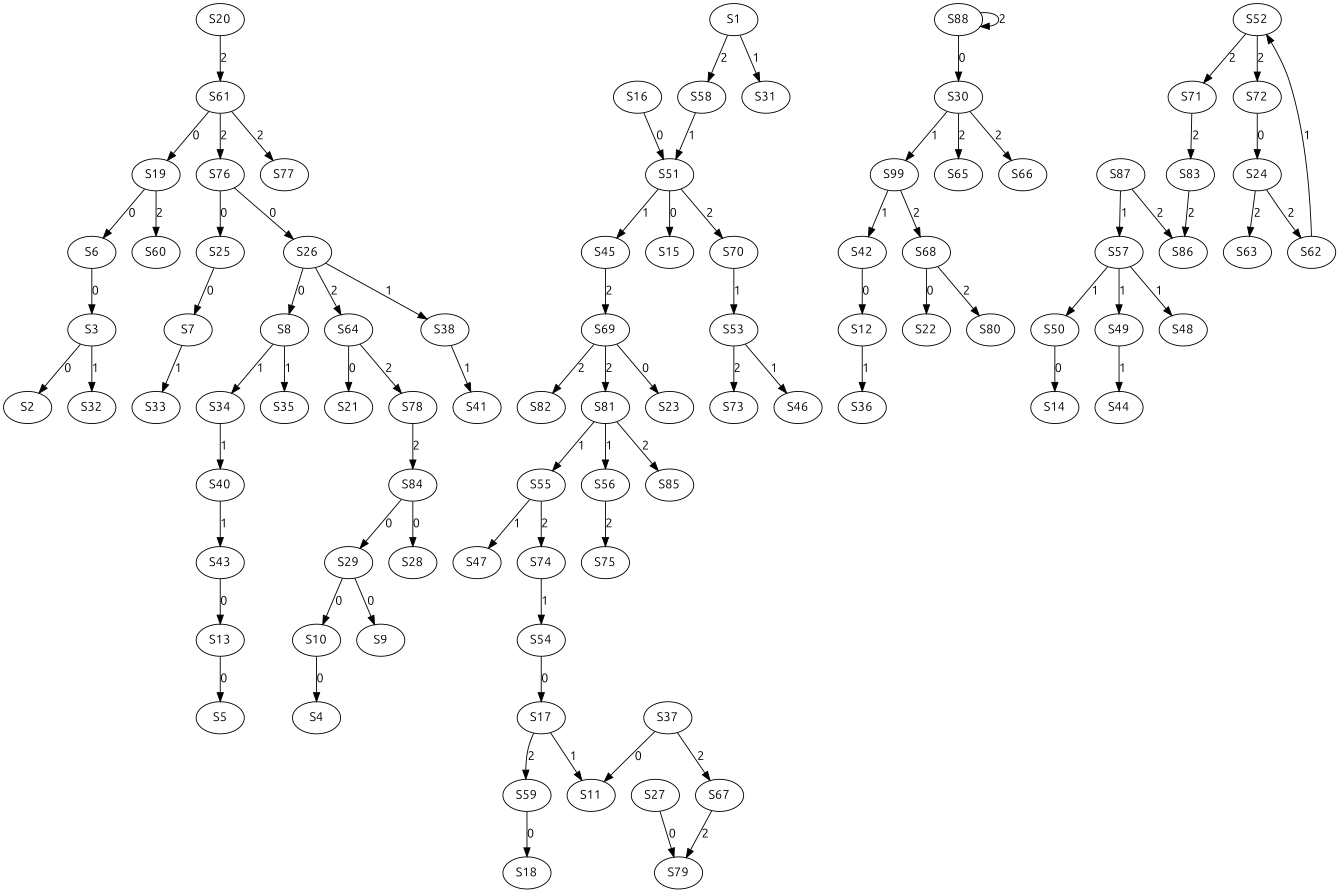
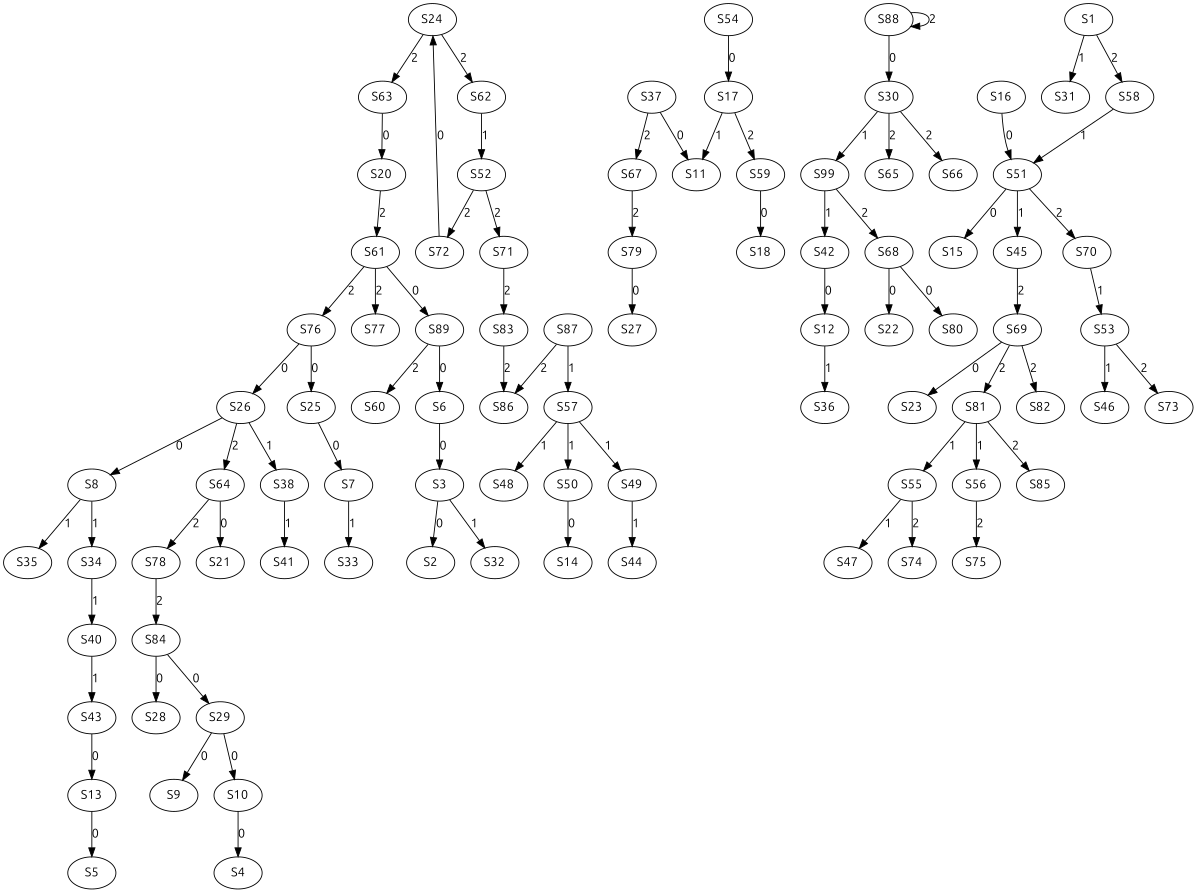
none -> (382, 132)
(156, 175) -> (440, 330)
(967, 291) -> (930, 291)
(541, 597) -> none
(666, 830) -> (632, 287)
